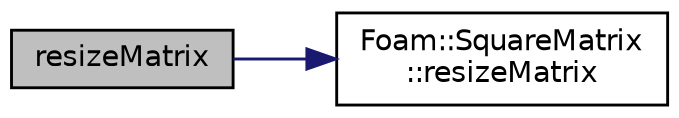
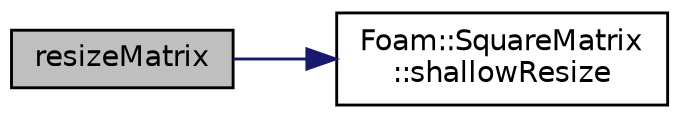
(502, 59) -> (502, 59)
